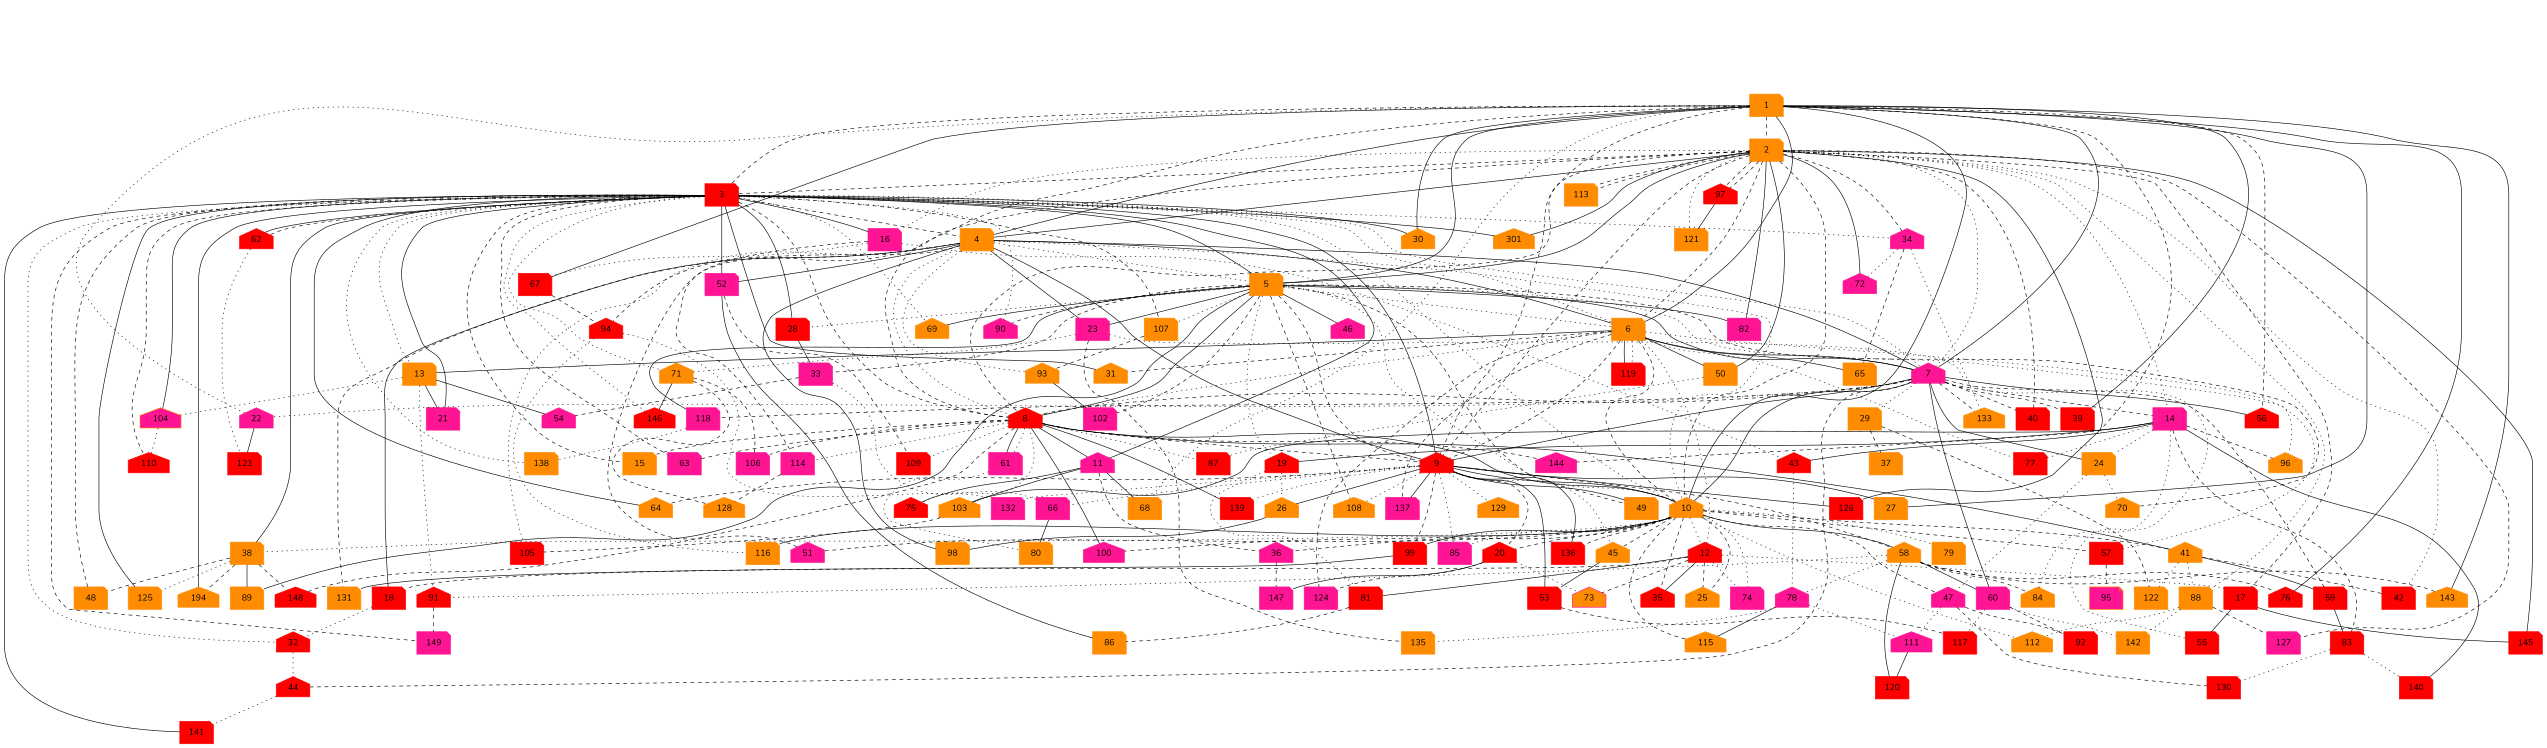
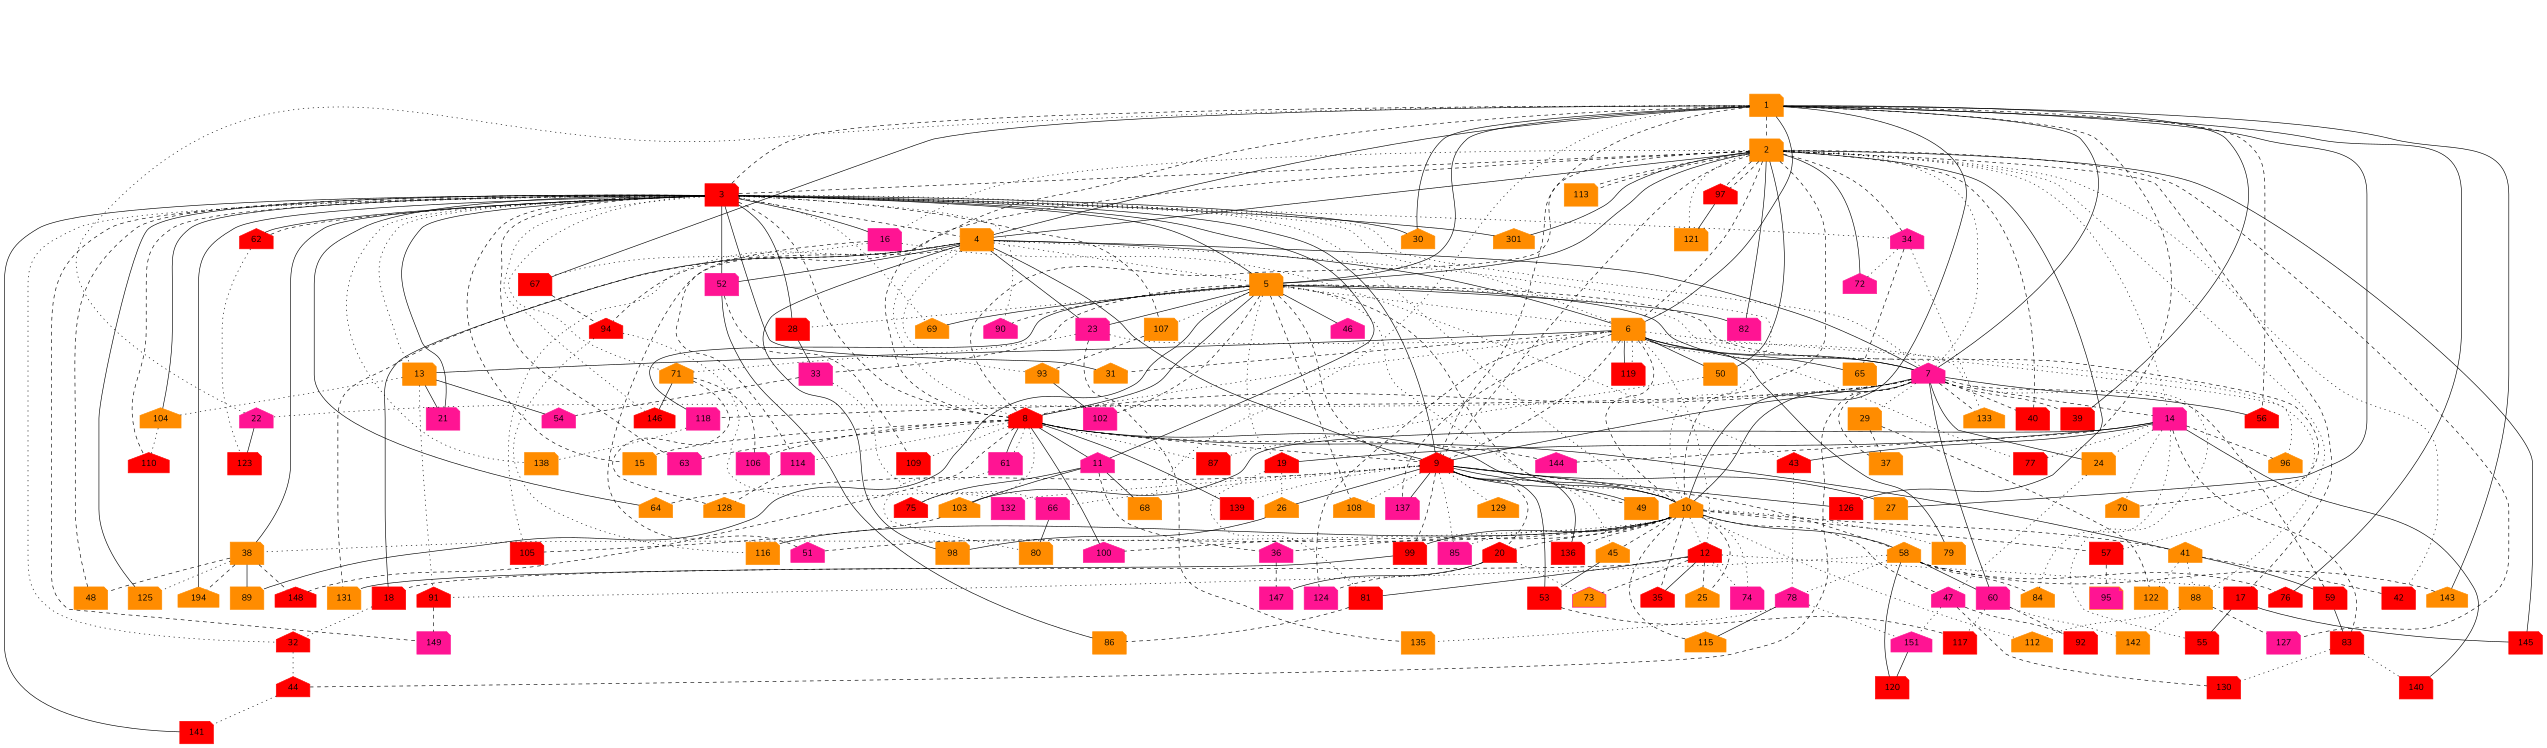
none -> (1845, 405)
(161, 419) -> (161, 419)
none -> (1803, 426)
(2111, 487) -> (2142, 464)
(1911, 643) -> (1911, 643)
